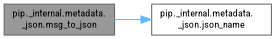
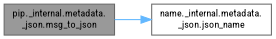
(212, 20) -> (212, 20)
